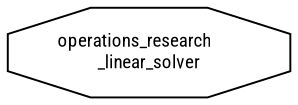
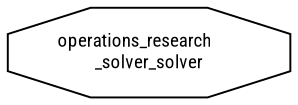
(149, 53) -> (149, 53)
